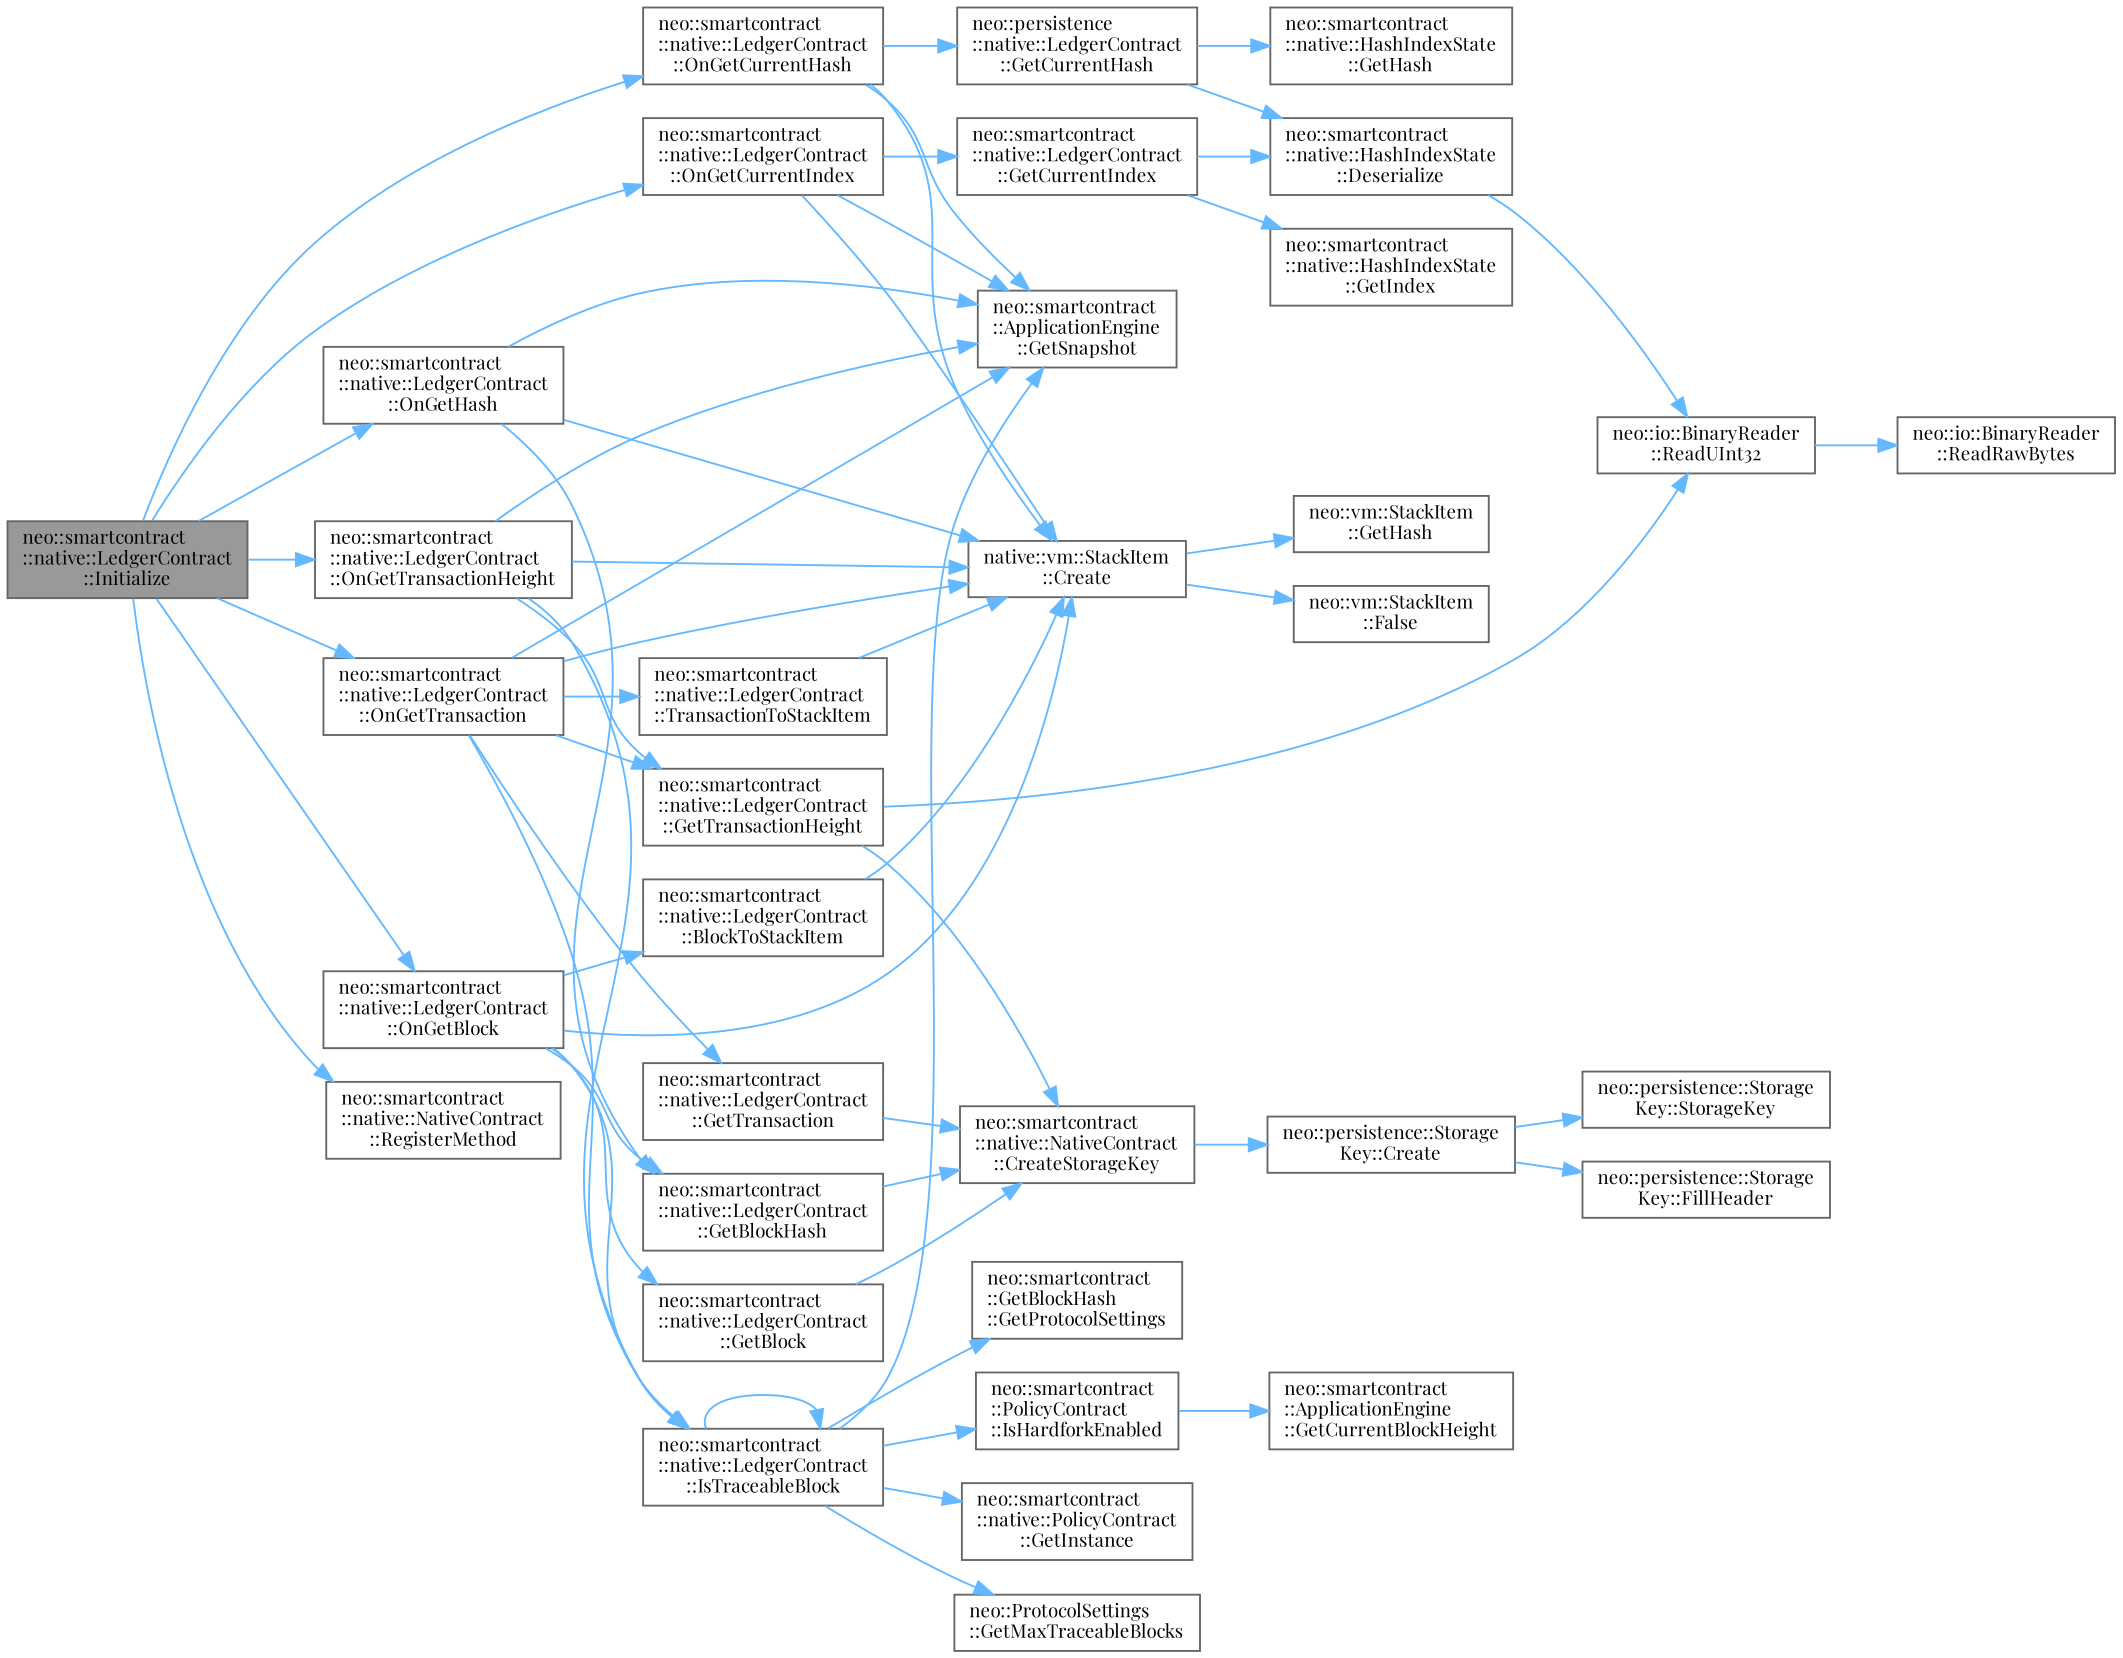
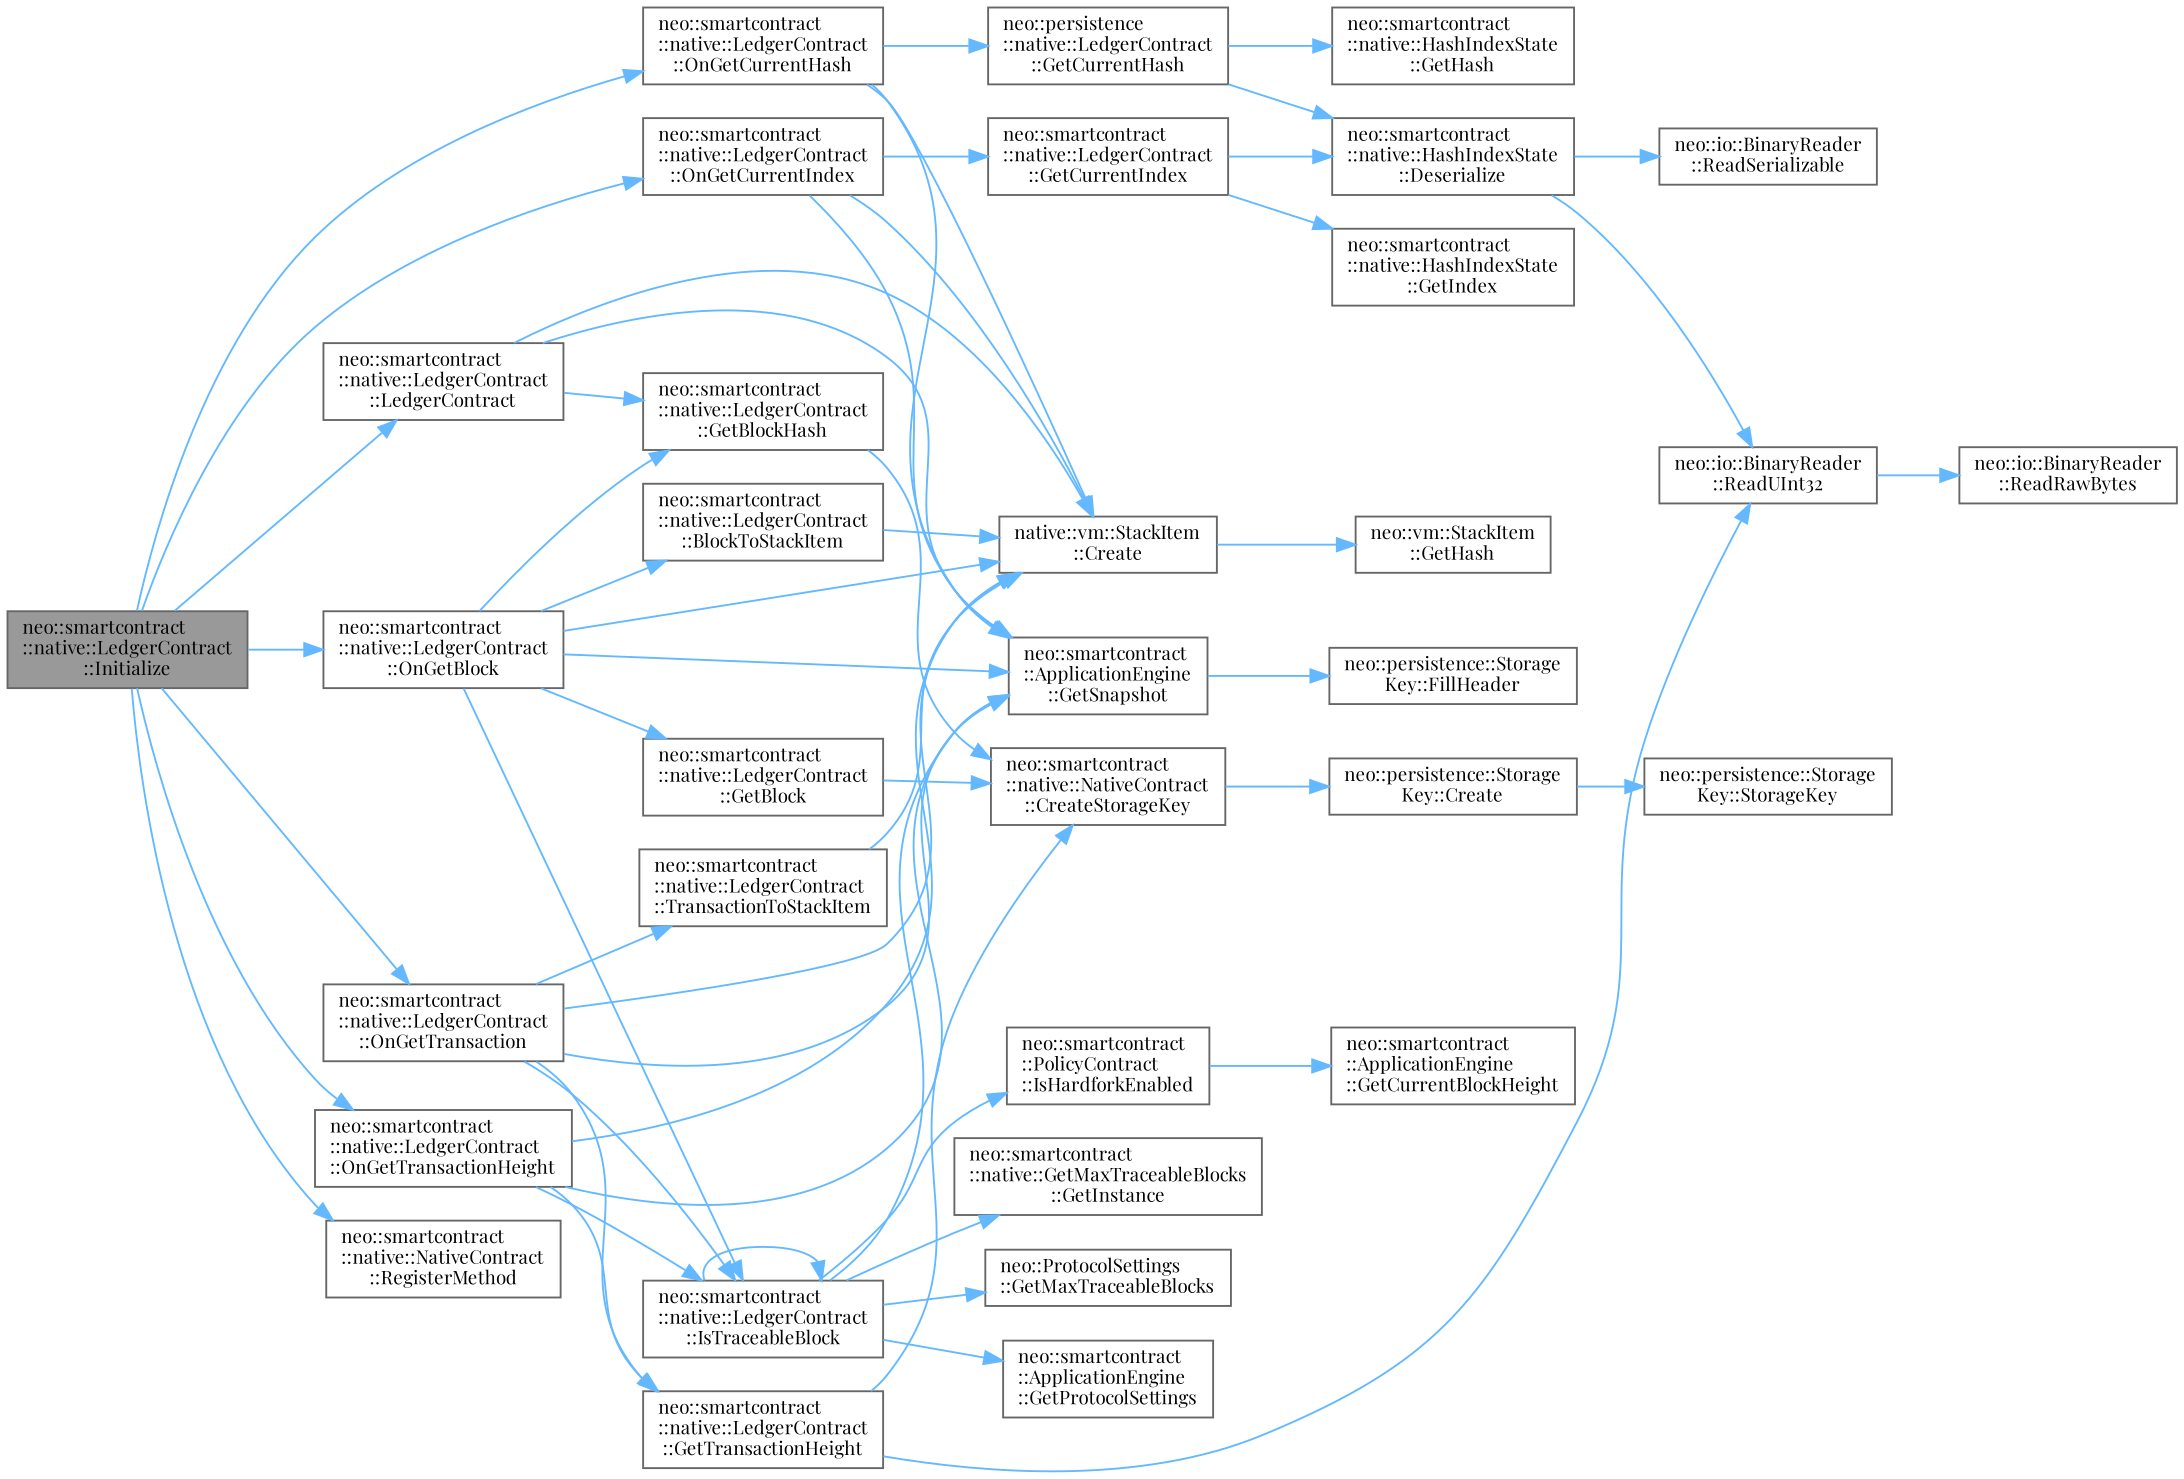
none -> (1768, 157)
(443, 385) -> (443, 382)
(1391, 614) -> none
none -> (776, 663)
(763, 1102) -> none
(1539, 1166) -> (1259, 676)
(1077, 1300) -> (1108, 1379)
(1077, 1522) -> (1108, 1177)
